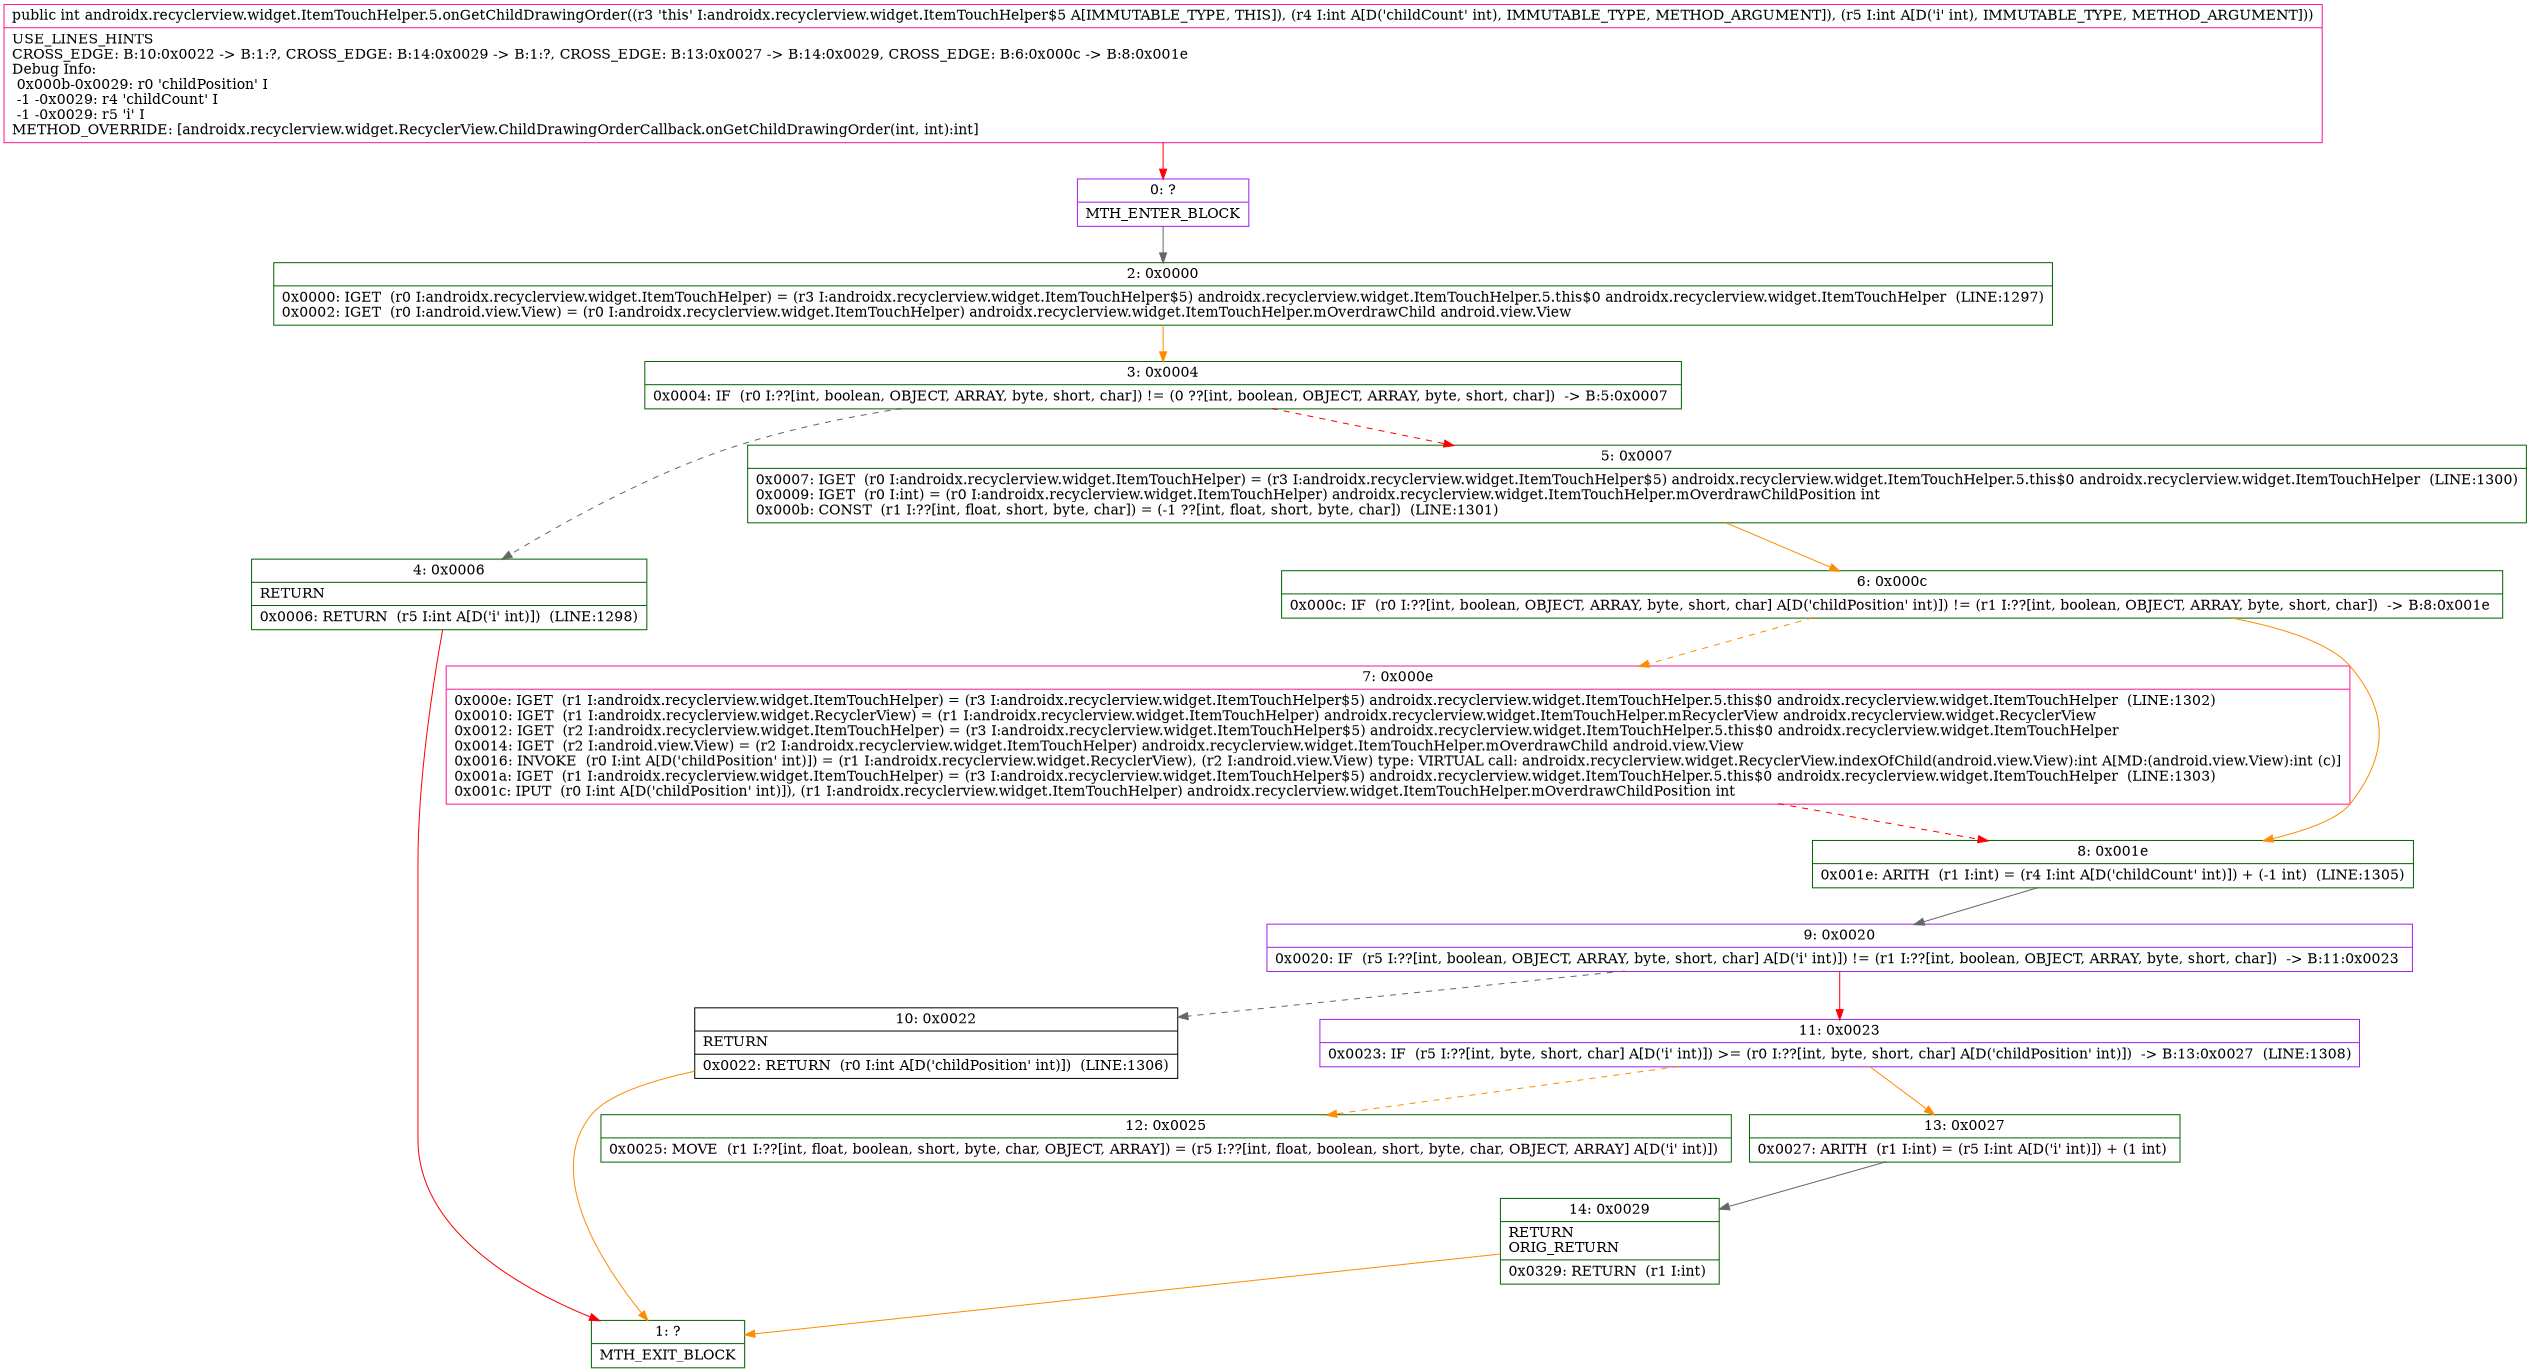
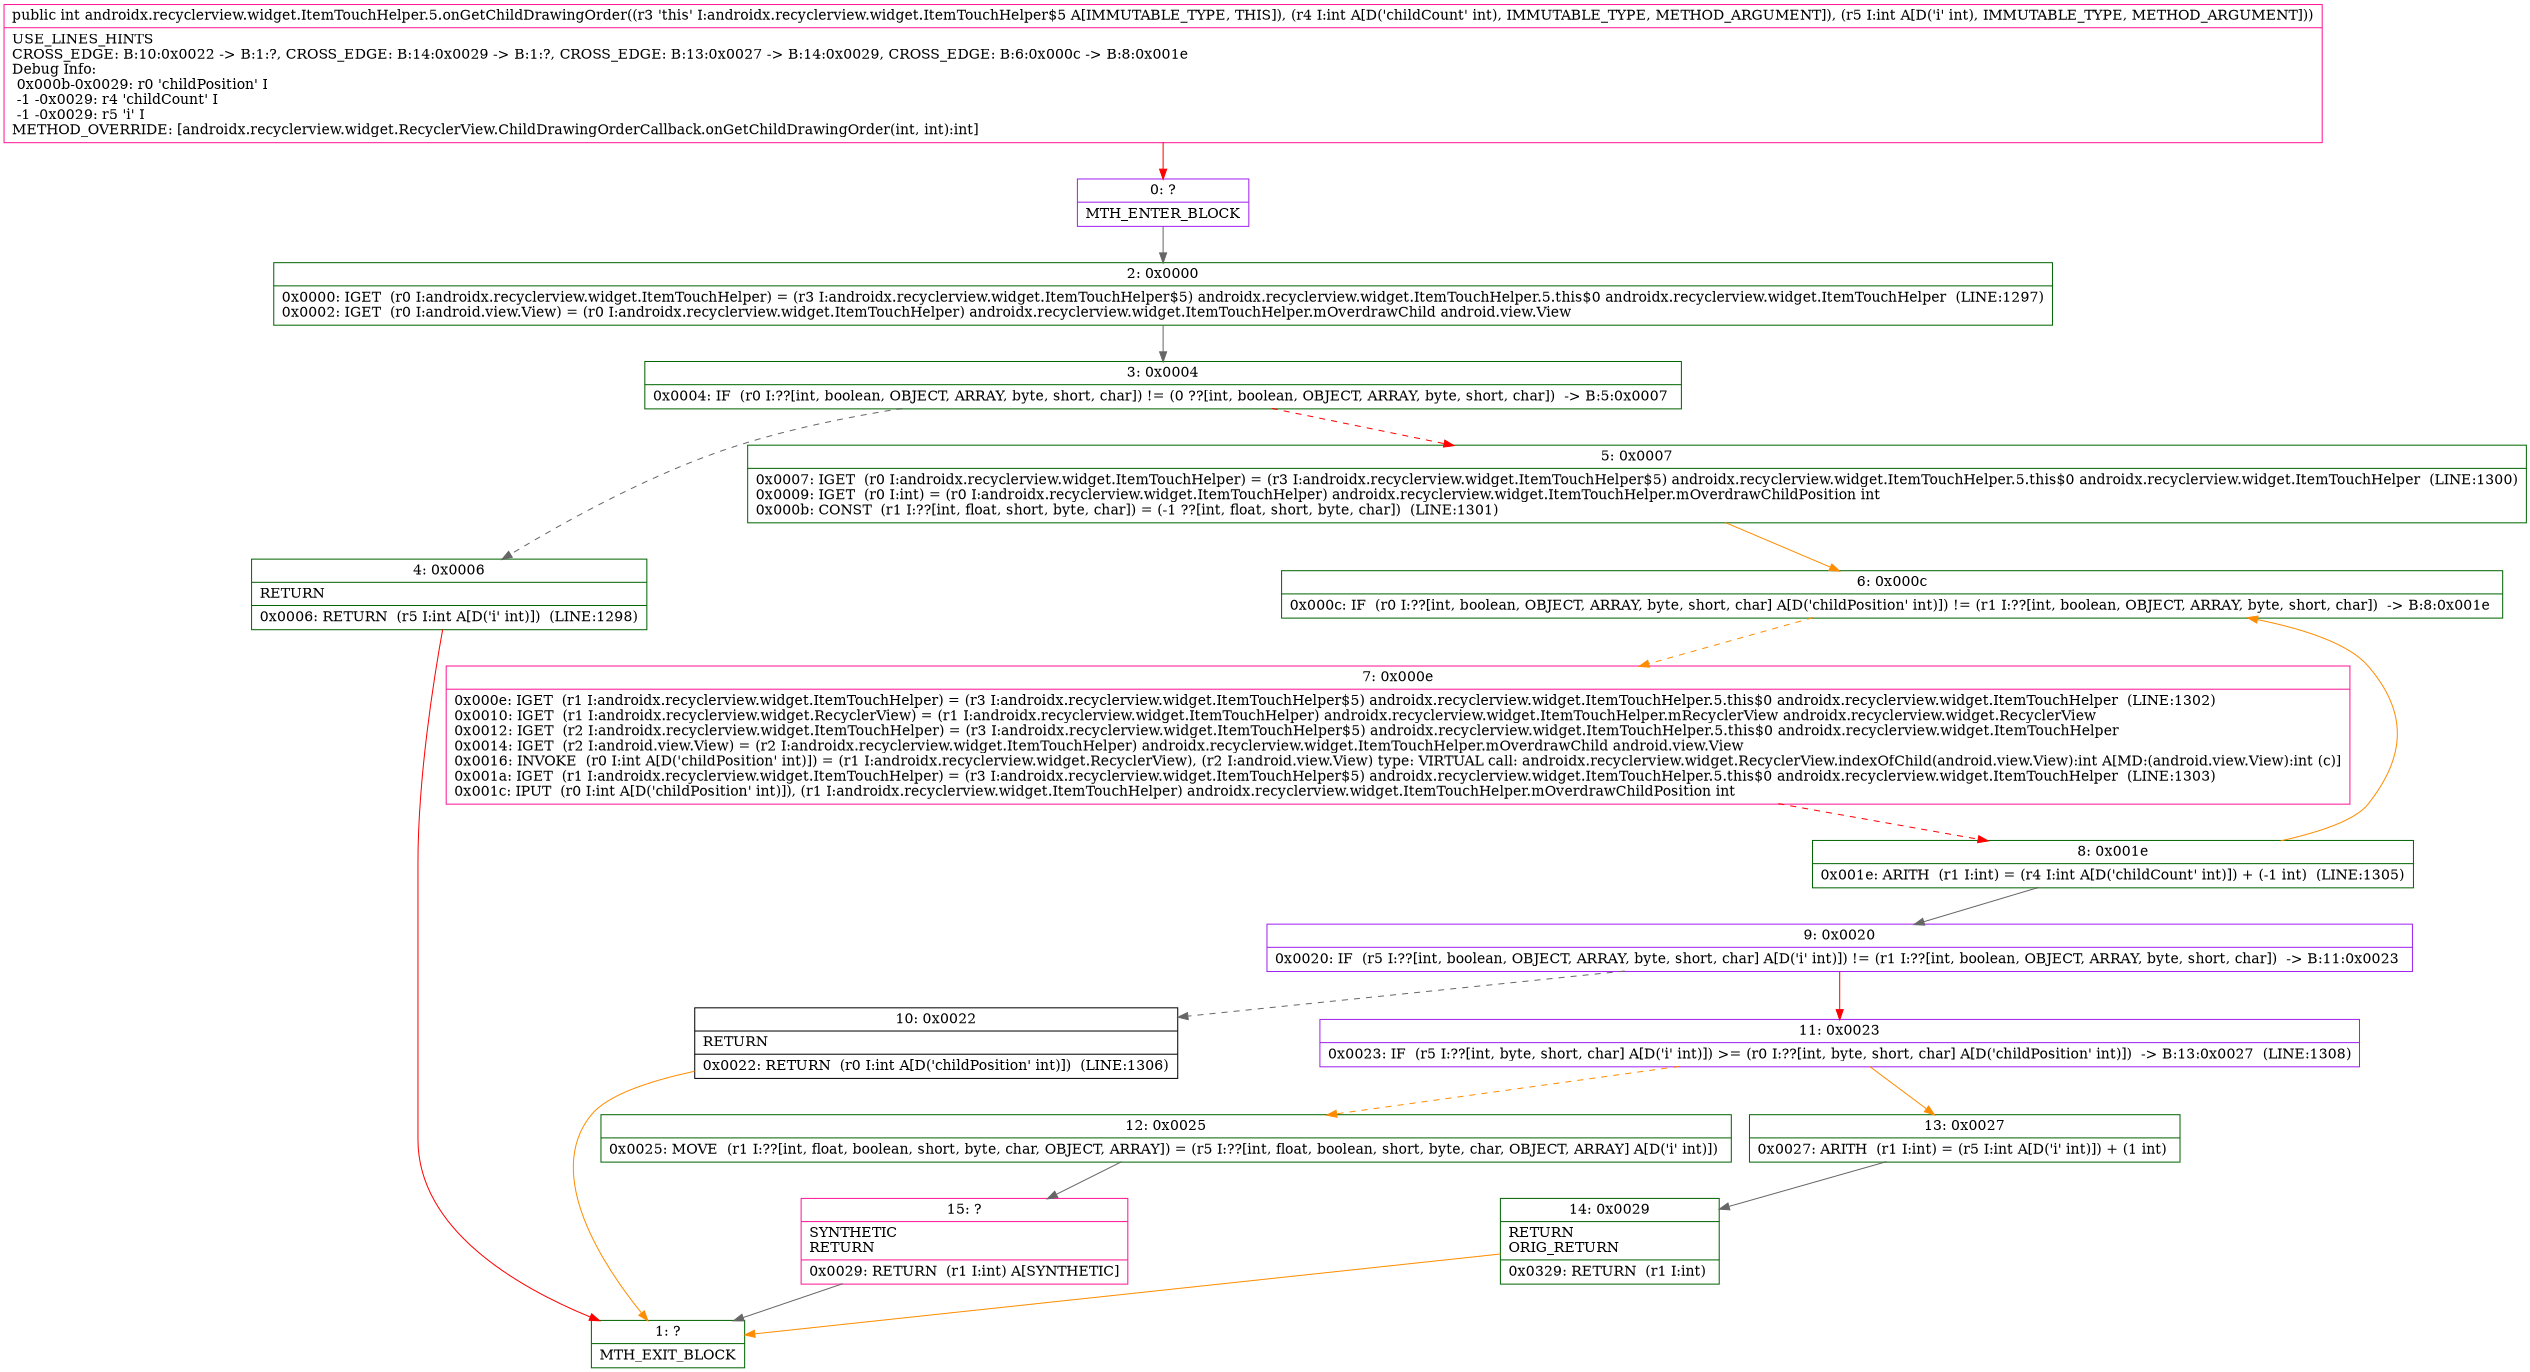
(1163, 338) -> (1163, 338)
(2376, 712) -> (2396, 722)
none -> (964, 1241)
